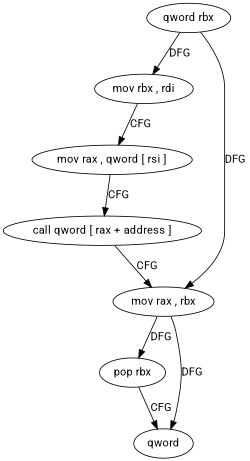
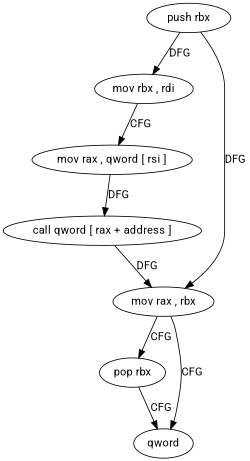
(189, 18) -> (189, 18)
(119, 195) -> (119, 195)
(148, 266) -> (148, 266)
(161, 337) -> (161, 337)
(192, 373) -> (192, 373)
